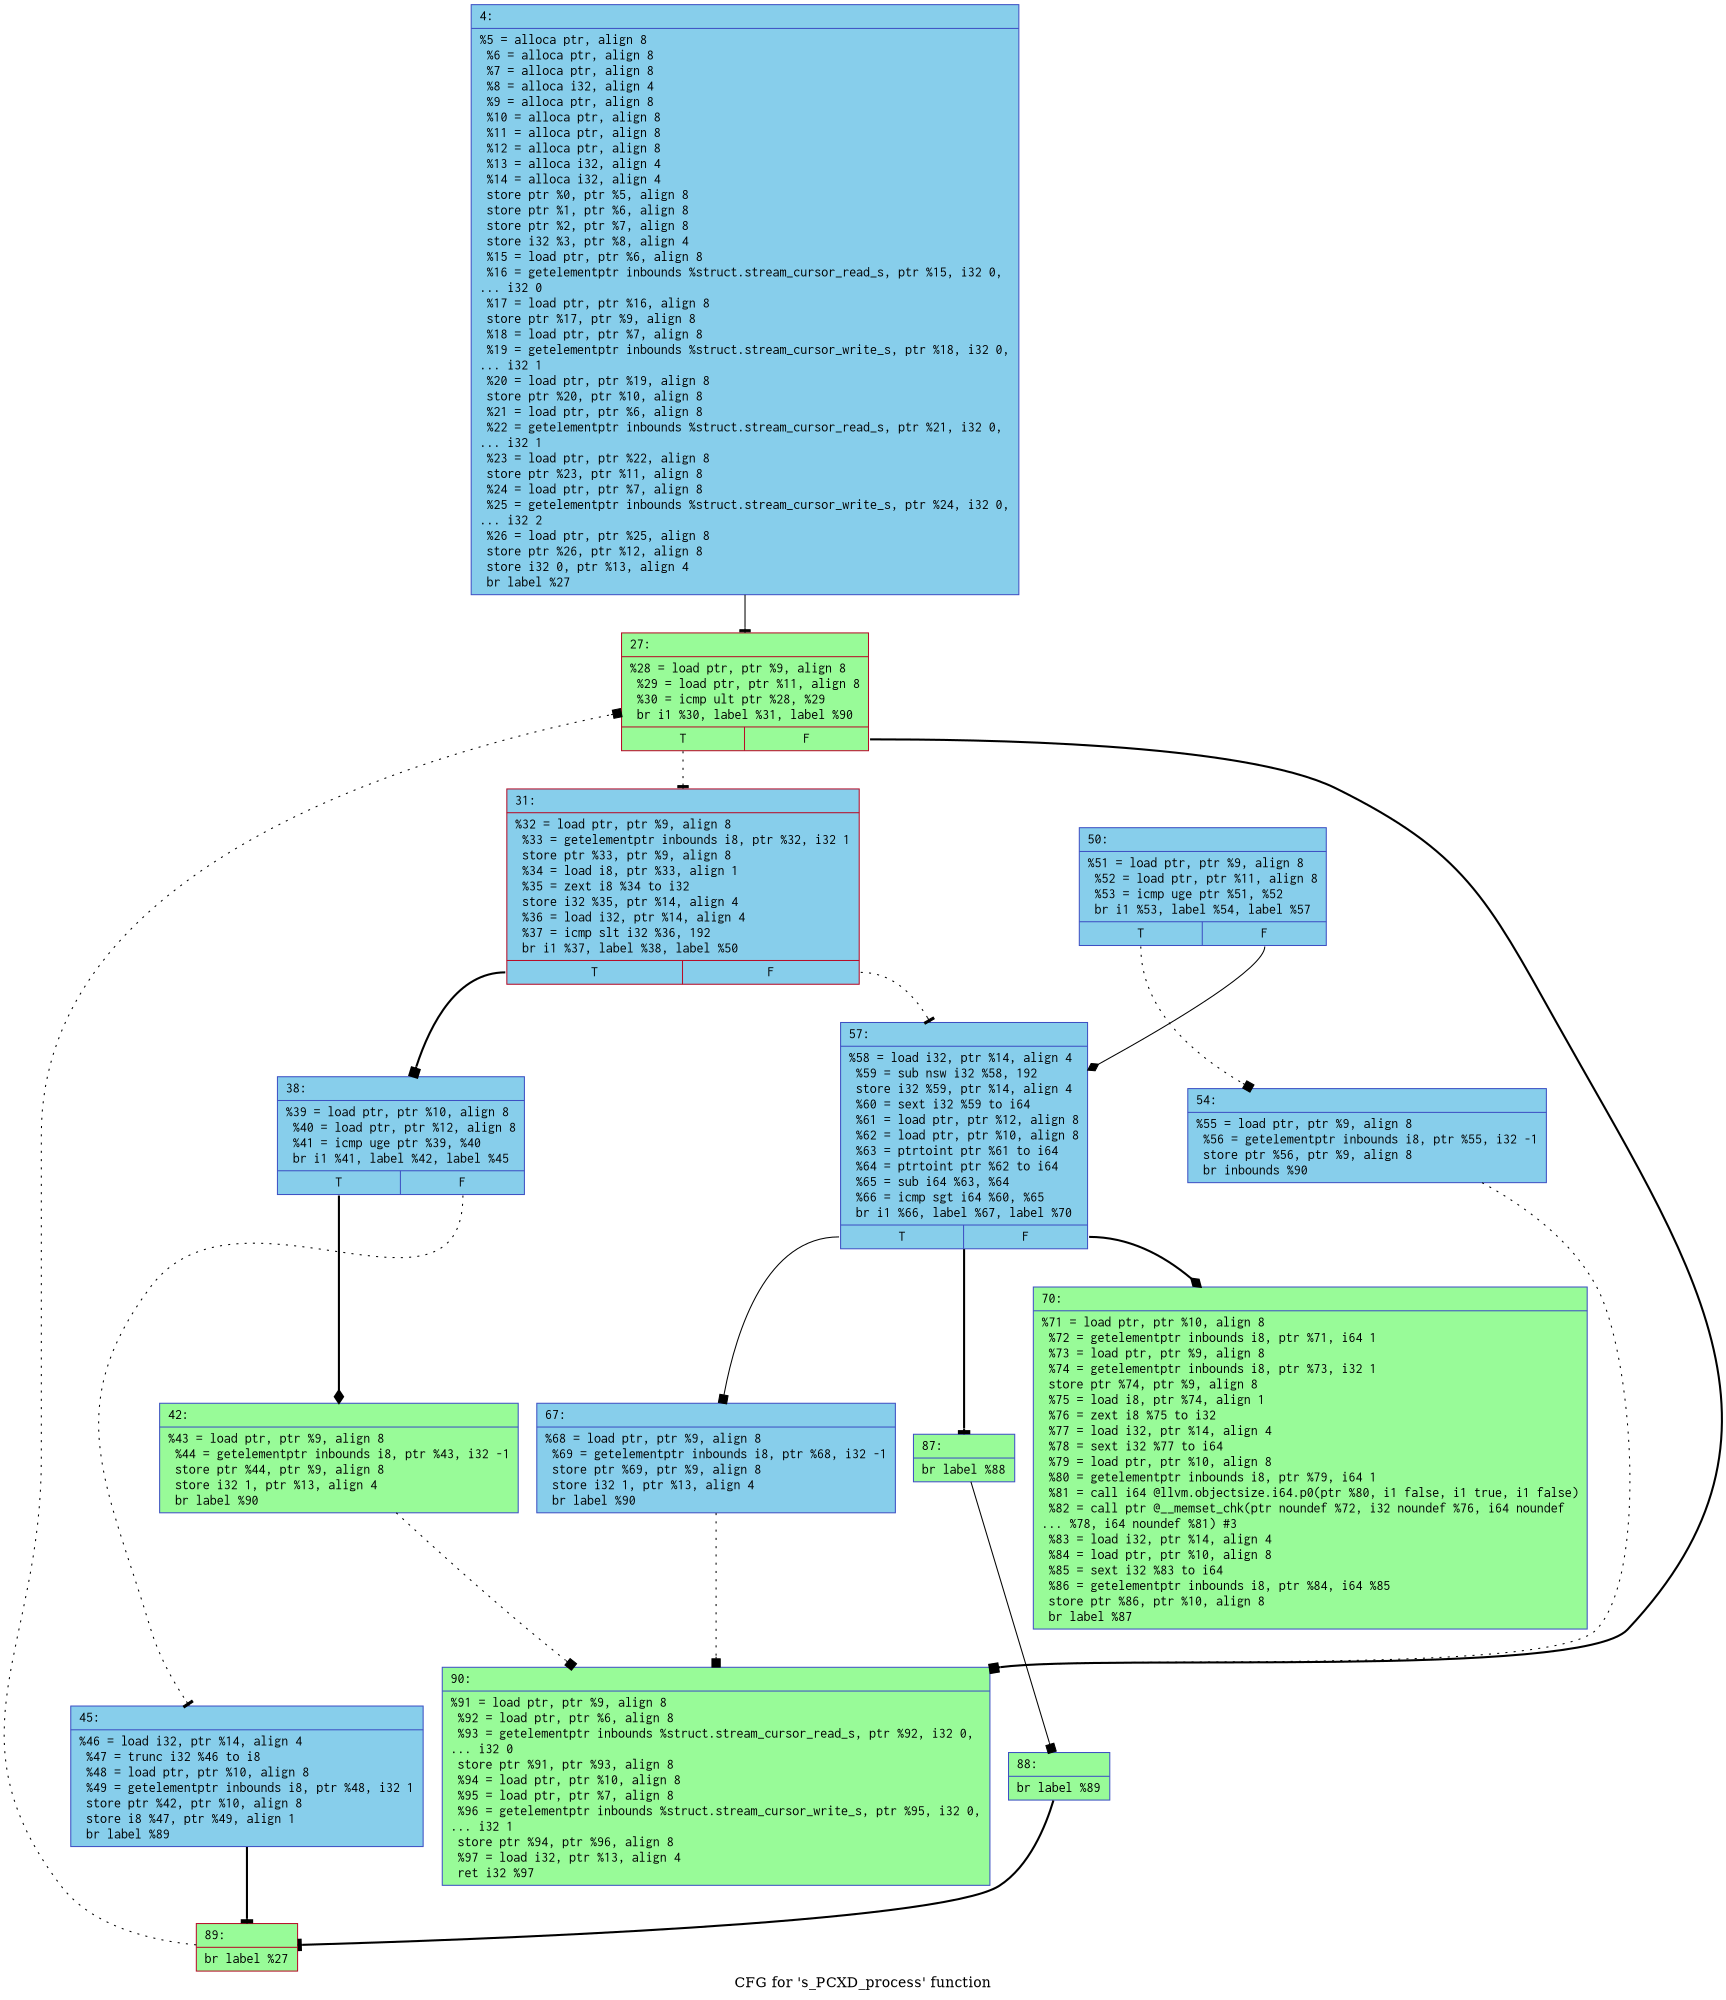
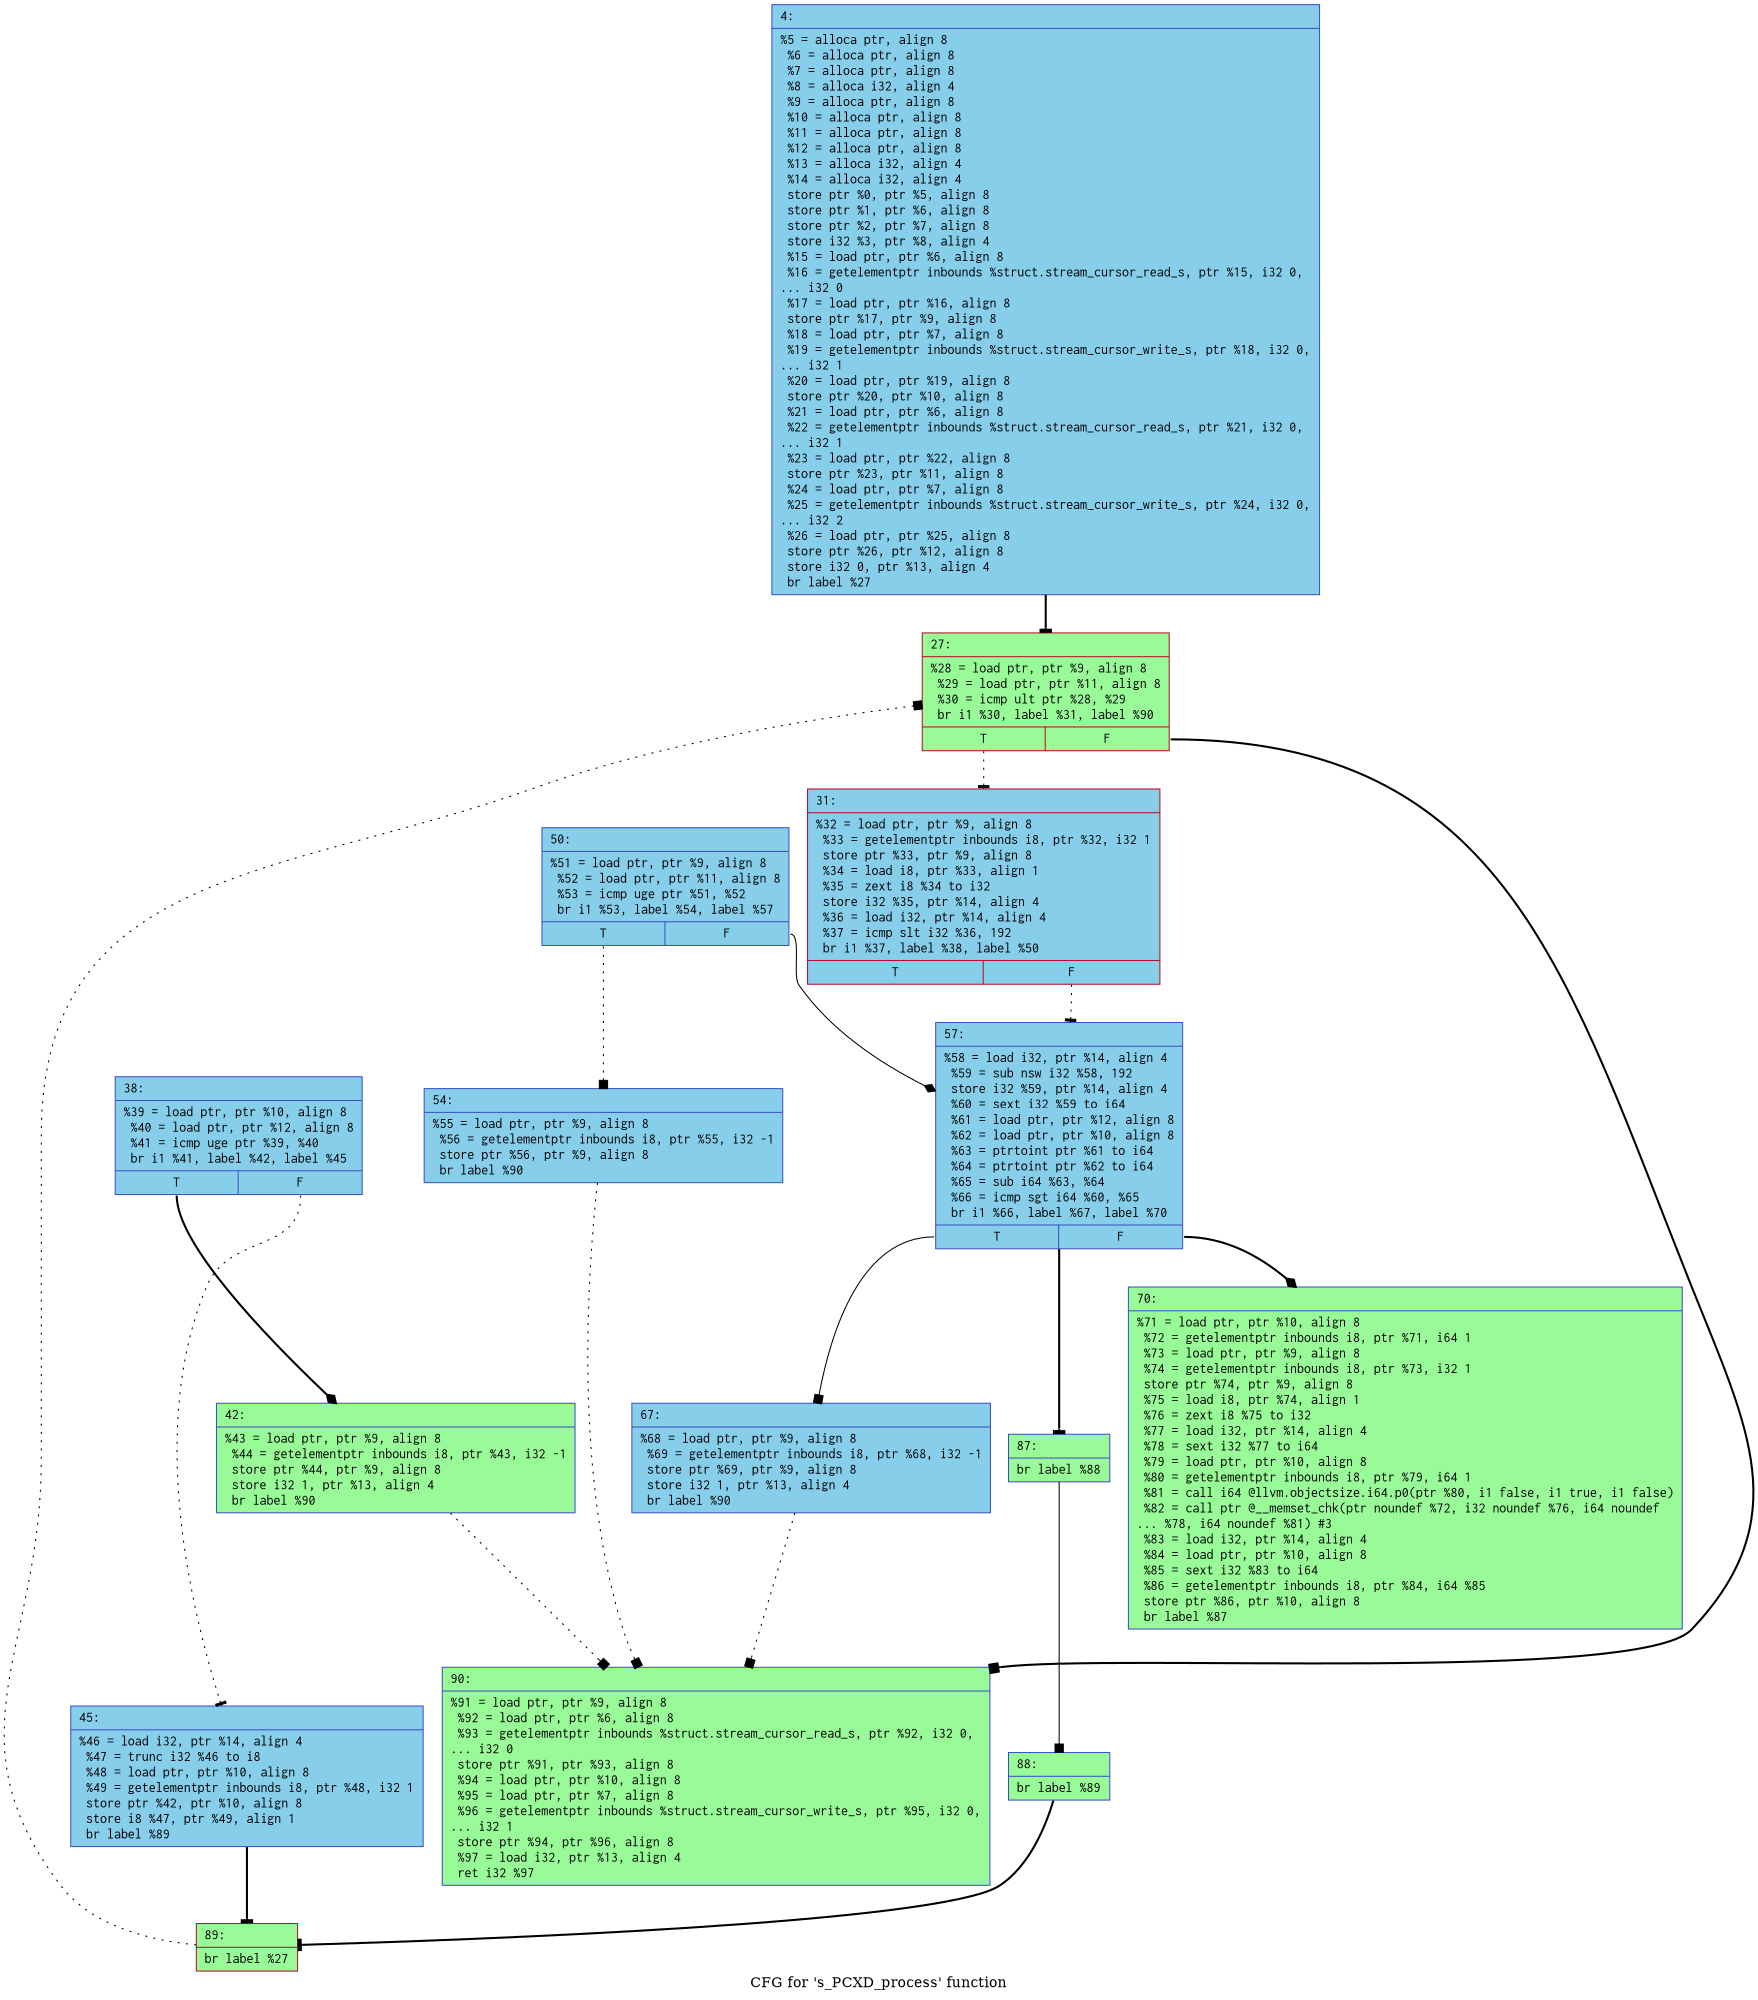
(745, 611) -> (1046, 611)
(447, 1005) -> none
(1252, 1170) -> (478, 1170)
